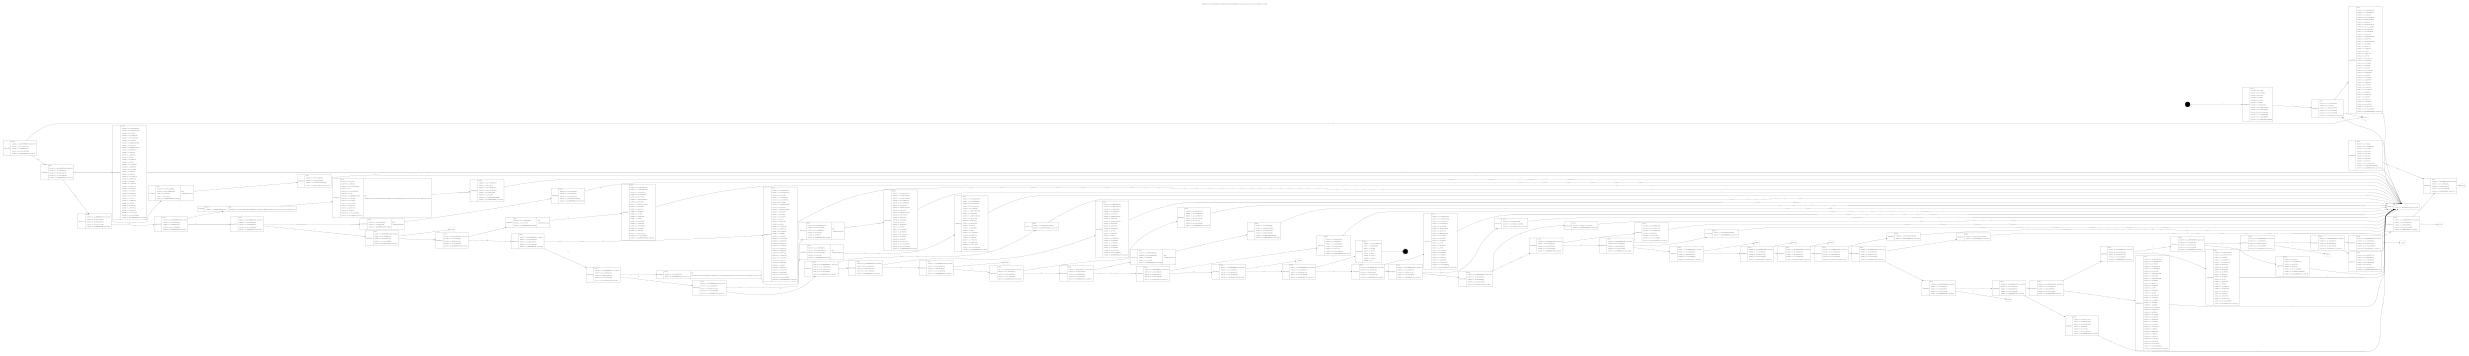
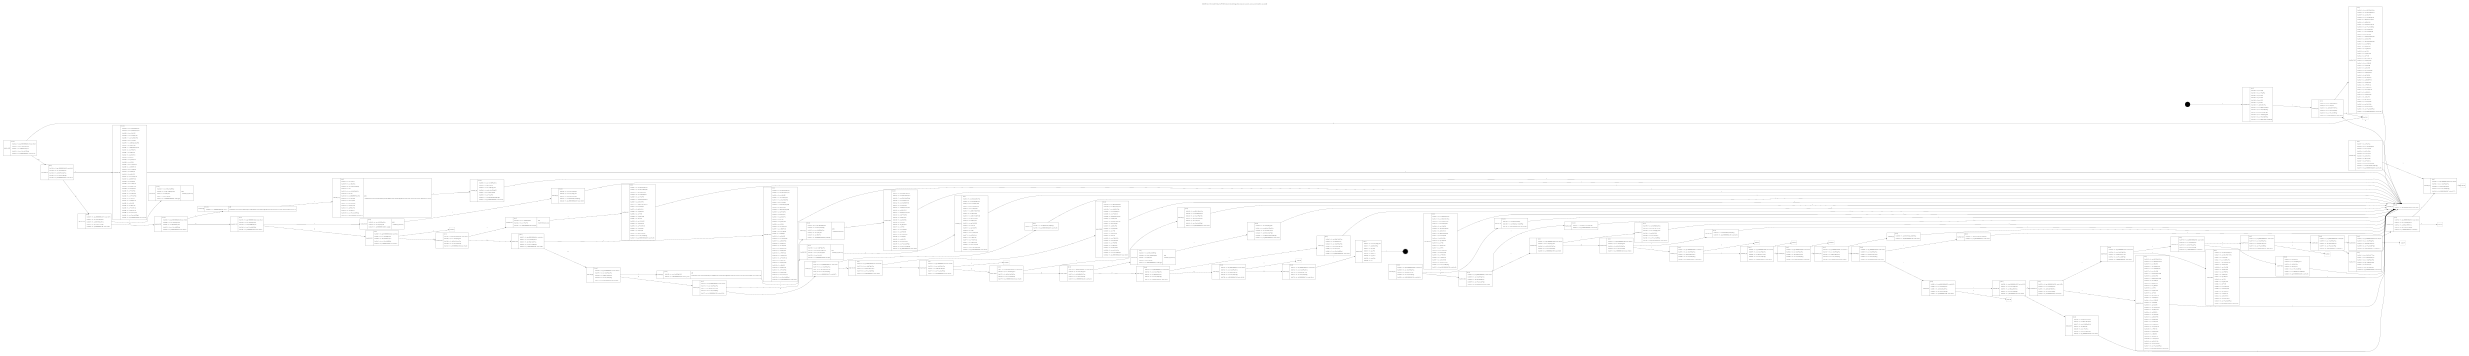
(314, 181) -> none
(1368, 272) -> none
